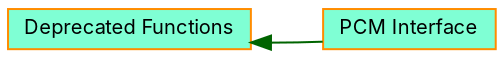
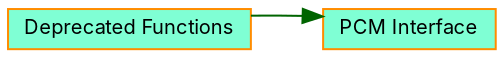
(297, 42) -> (277, 16)
